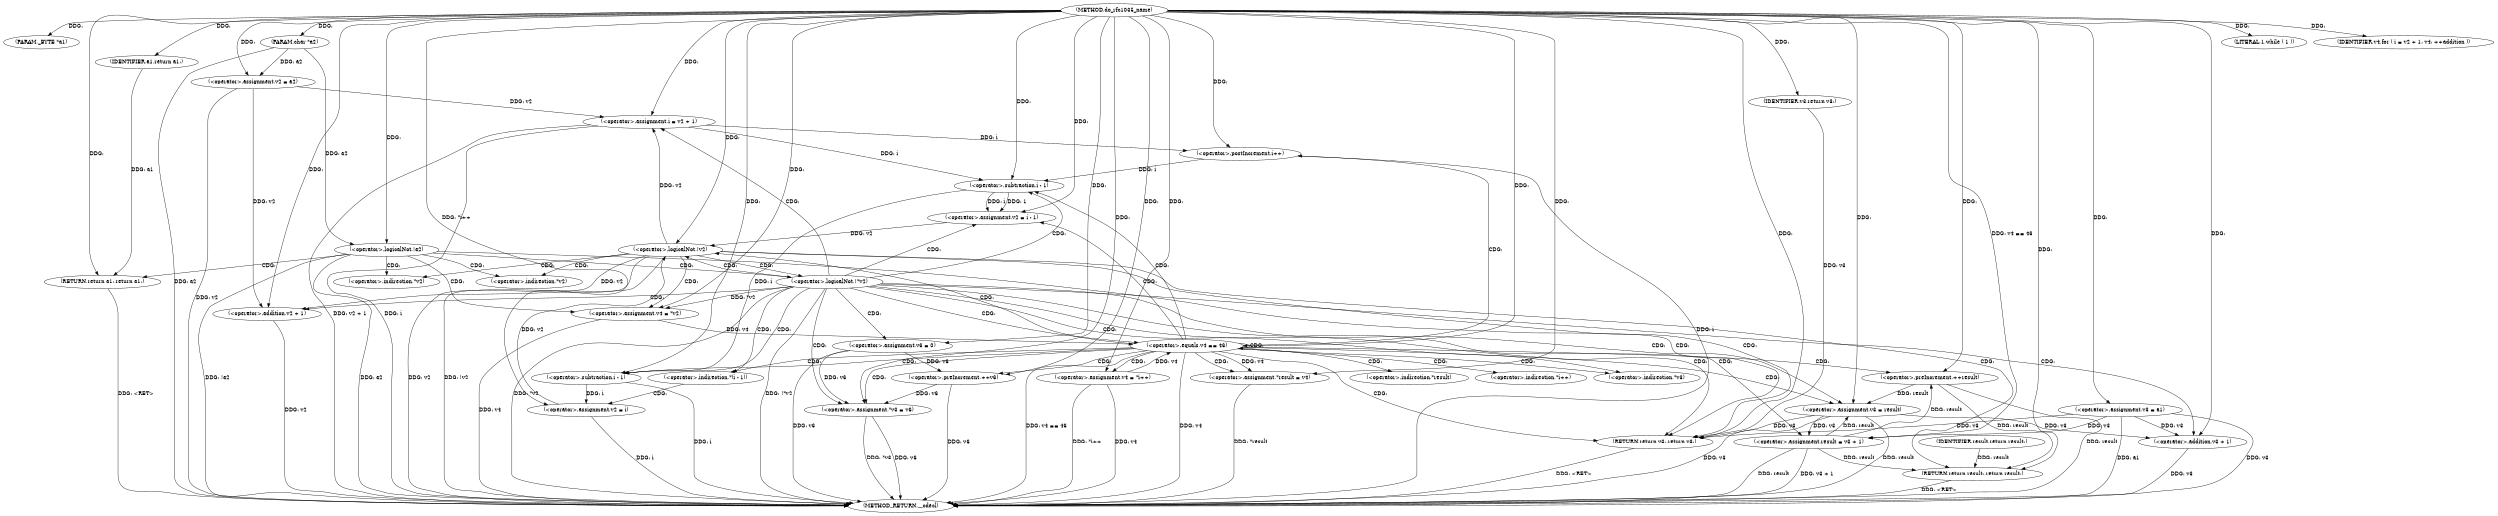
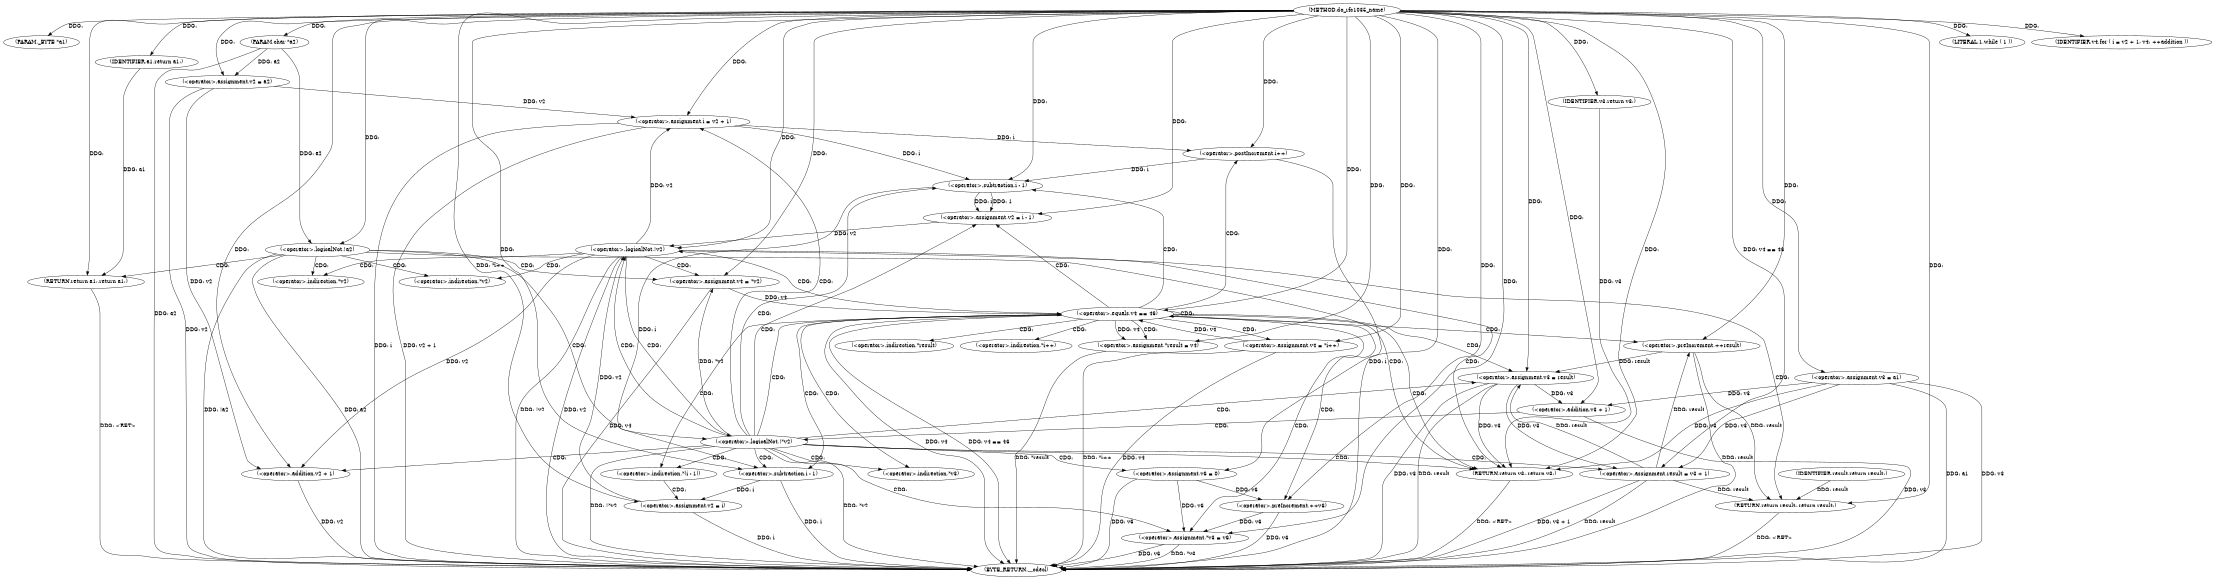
(1552, 325) -> (1164, 425)
(901, 506) -> (1016, 570)
